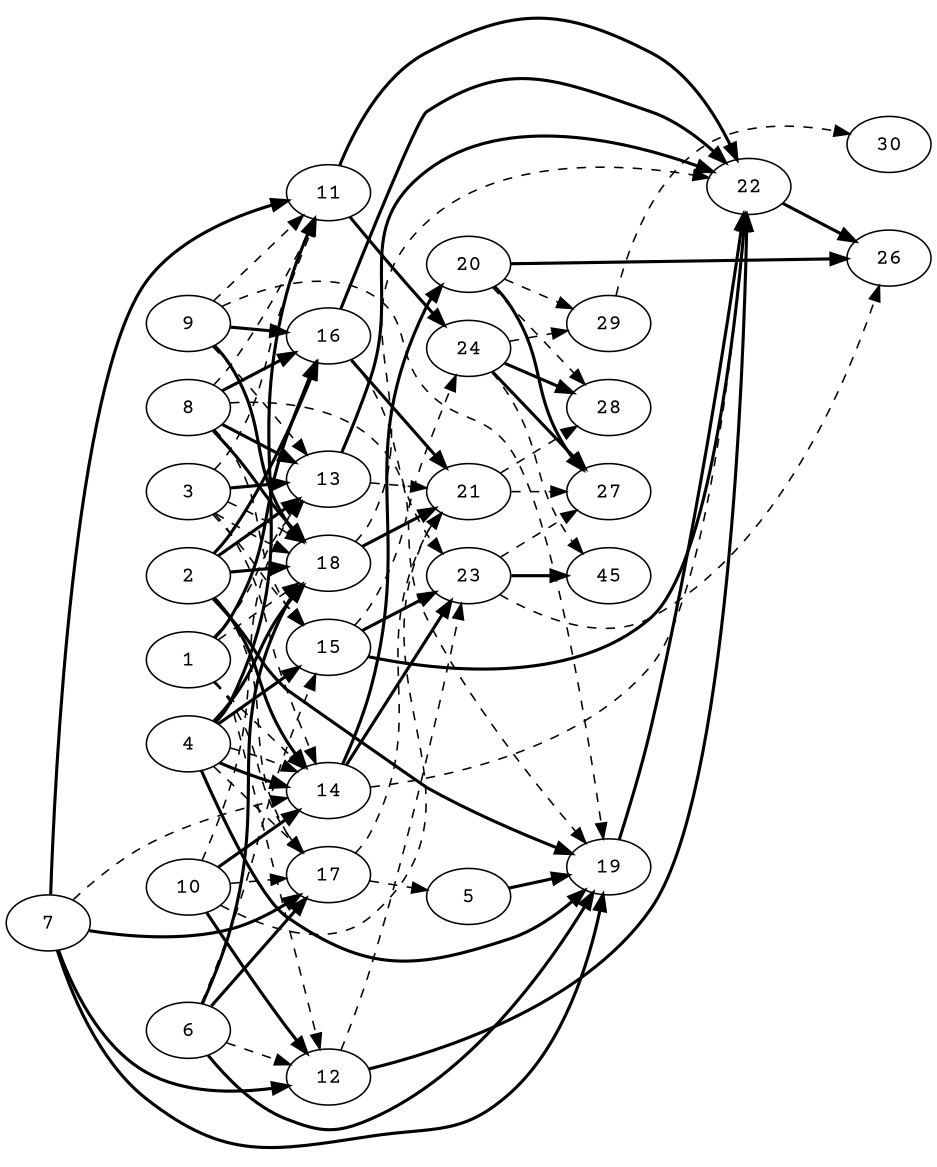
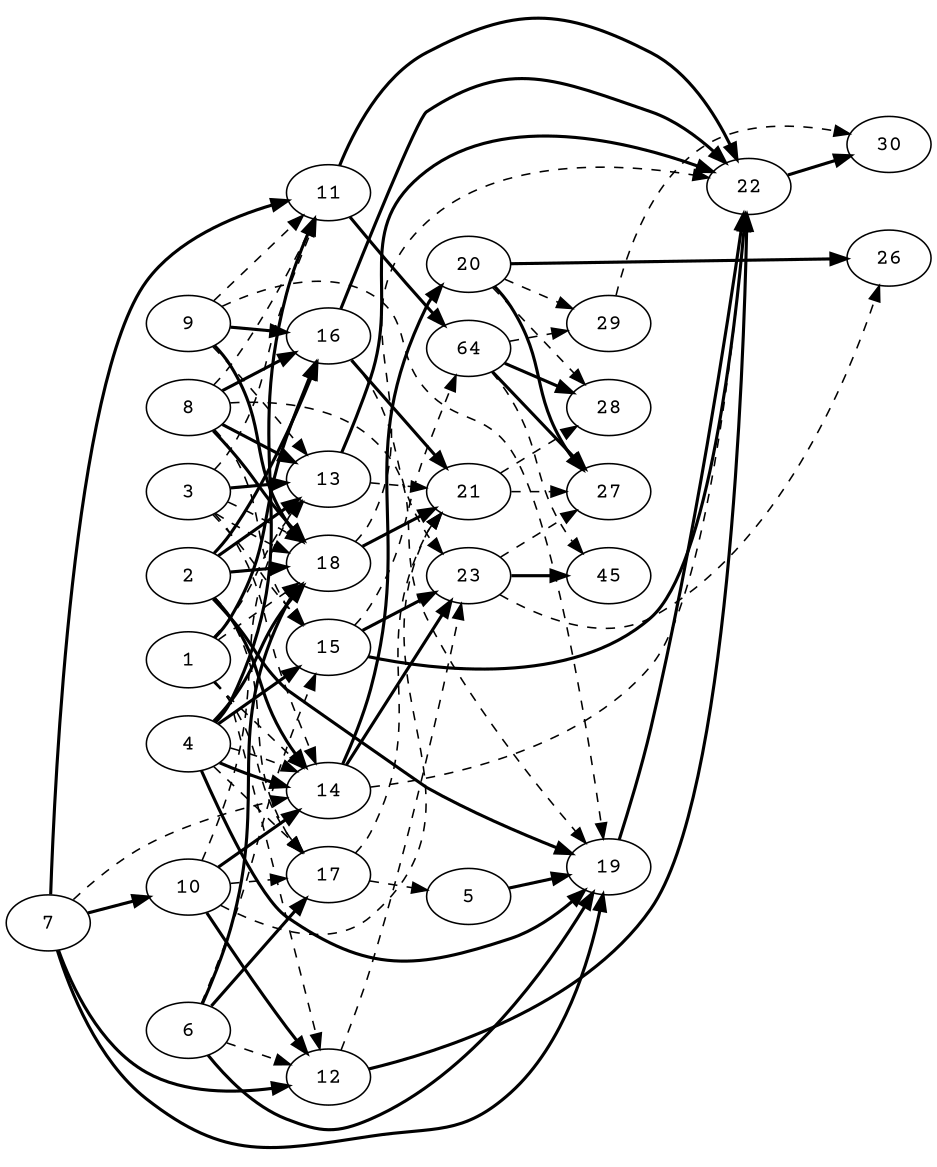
(812, 219) -> (812, 168)
(469, 348) -> (469, 348)
(191, 936) -> (111, 907)
